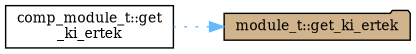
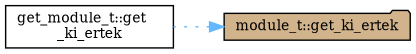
(90, 27) -> (90, 27)
